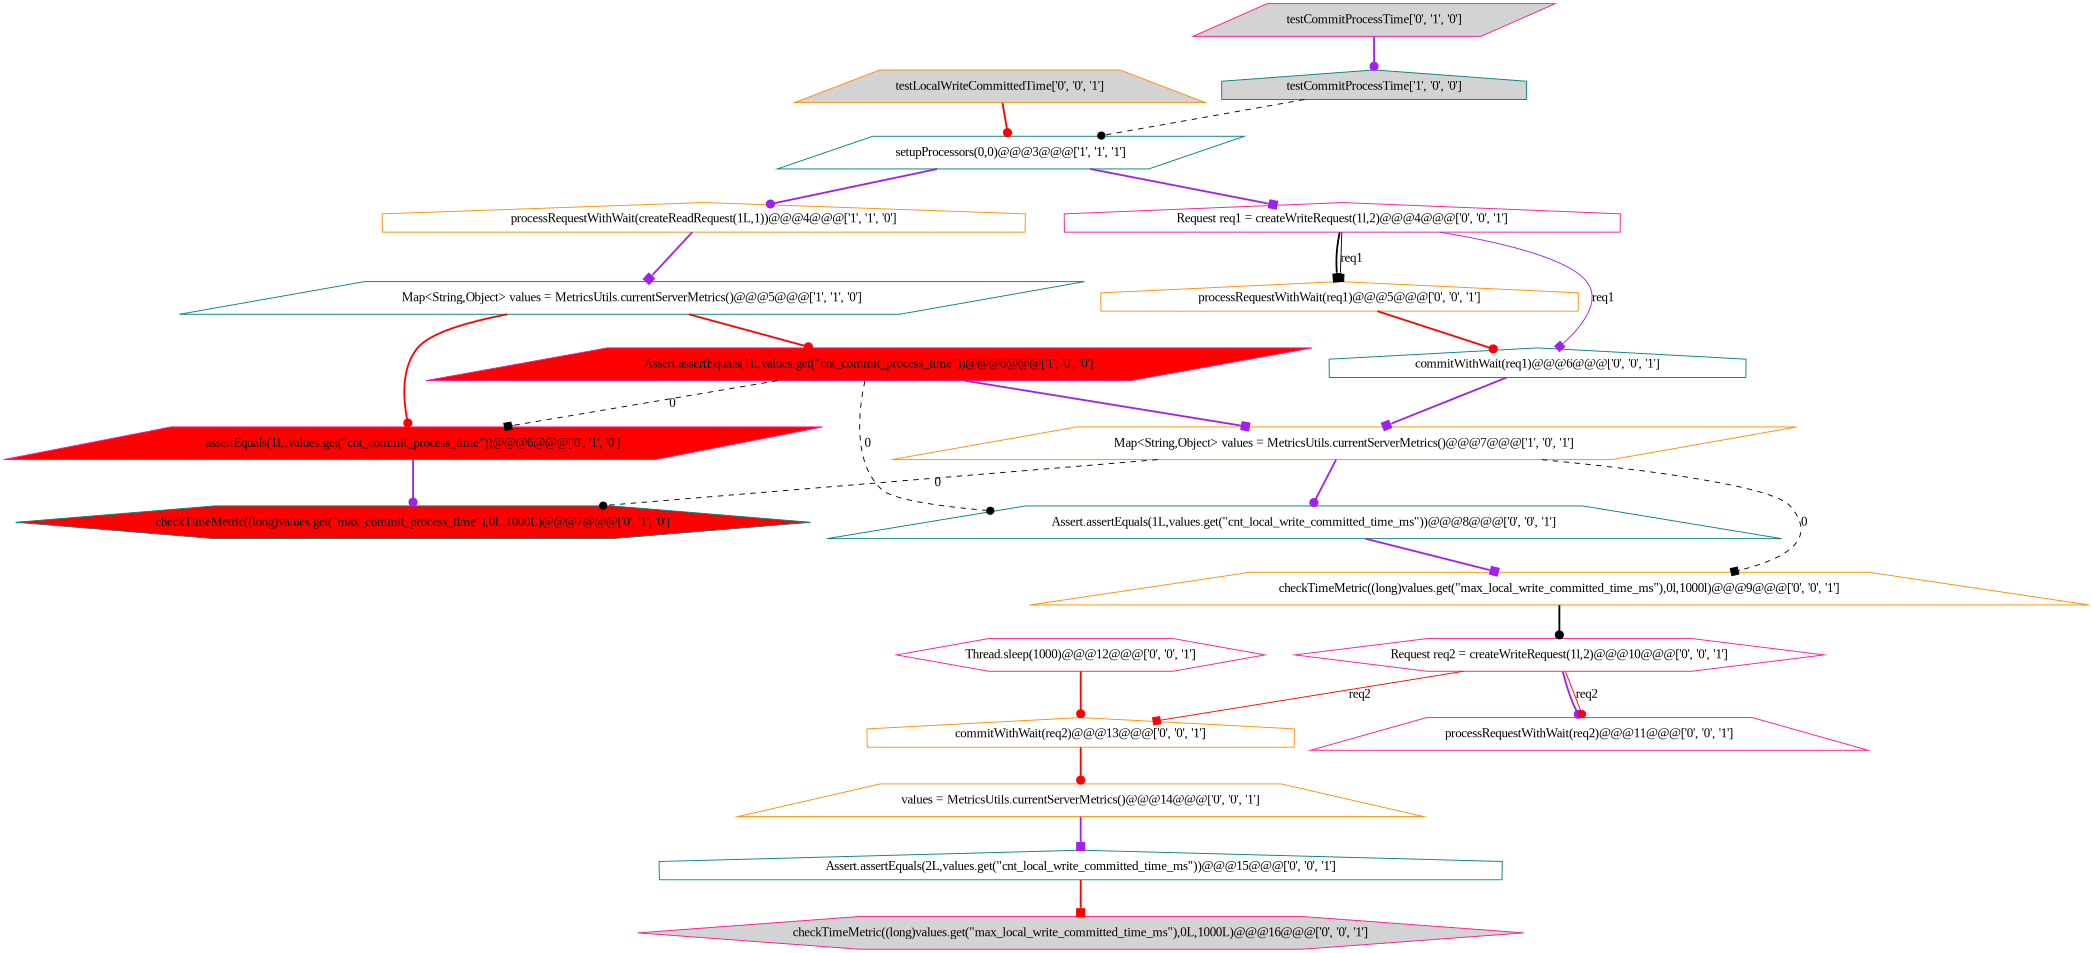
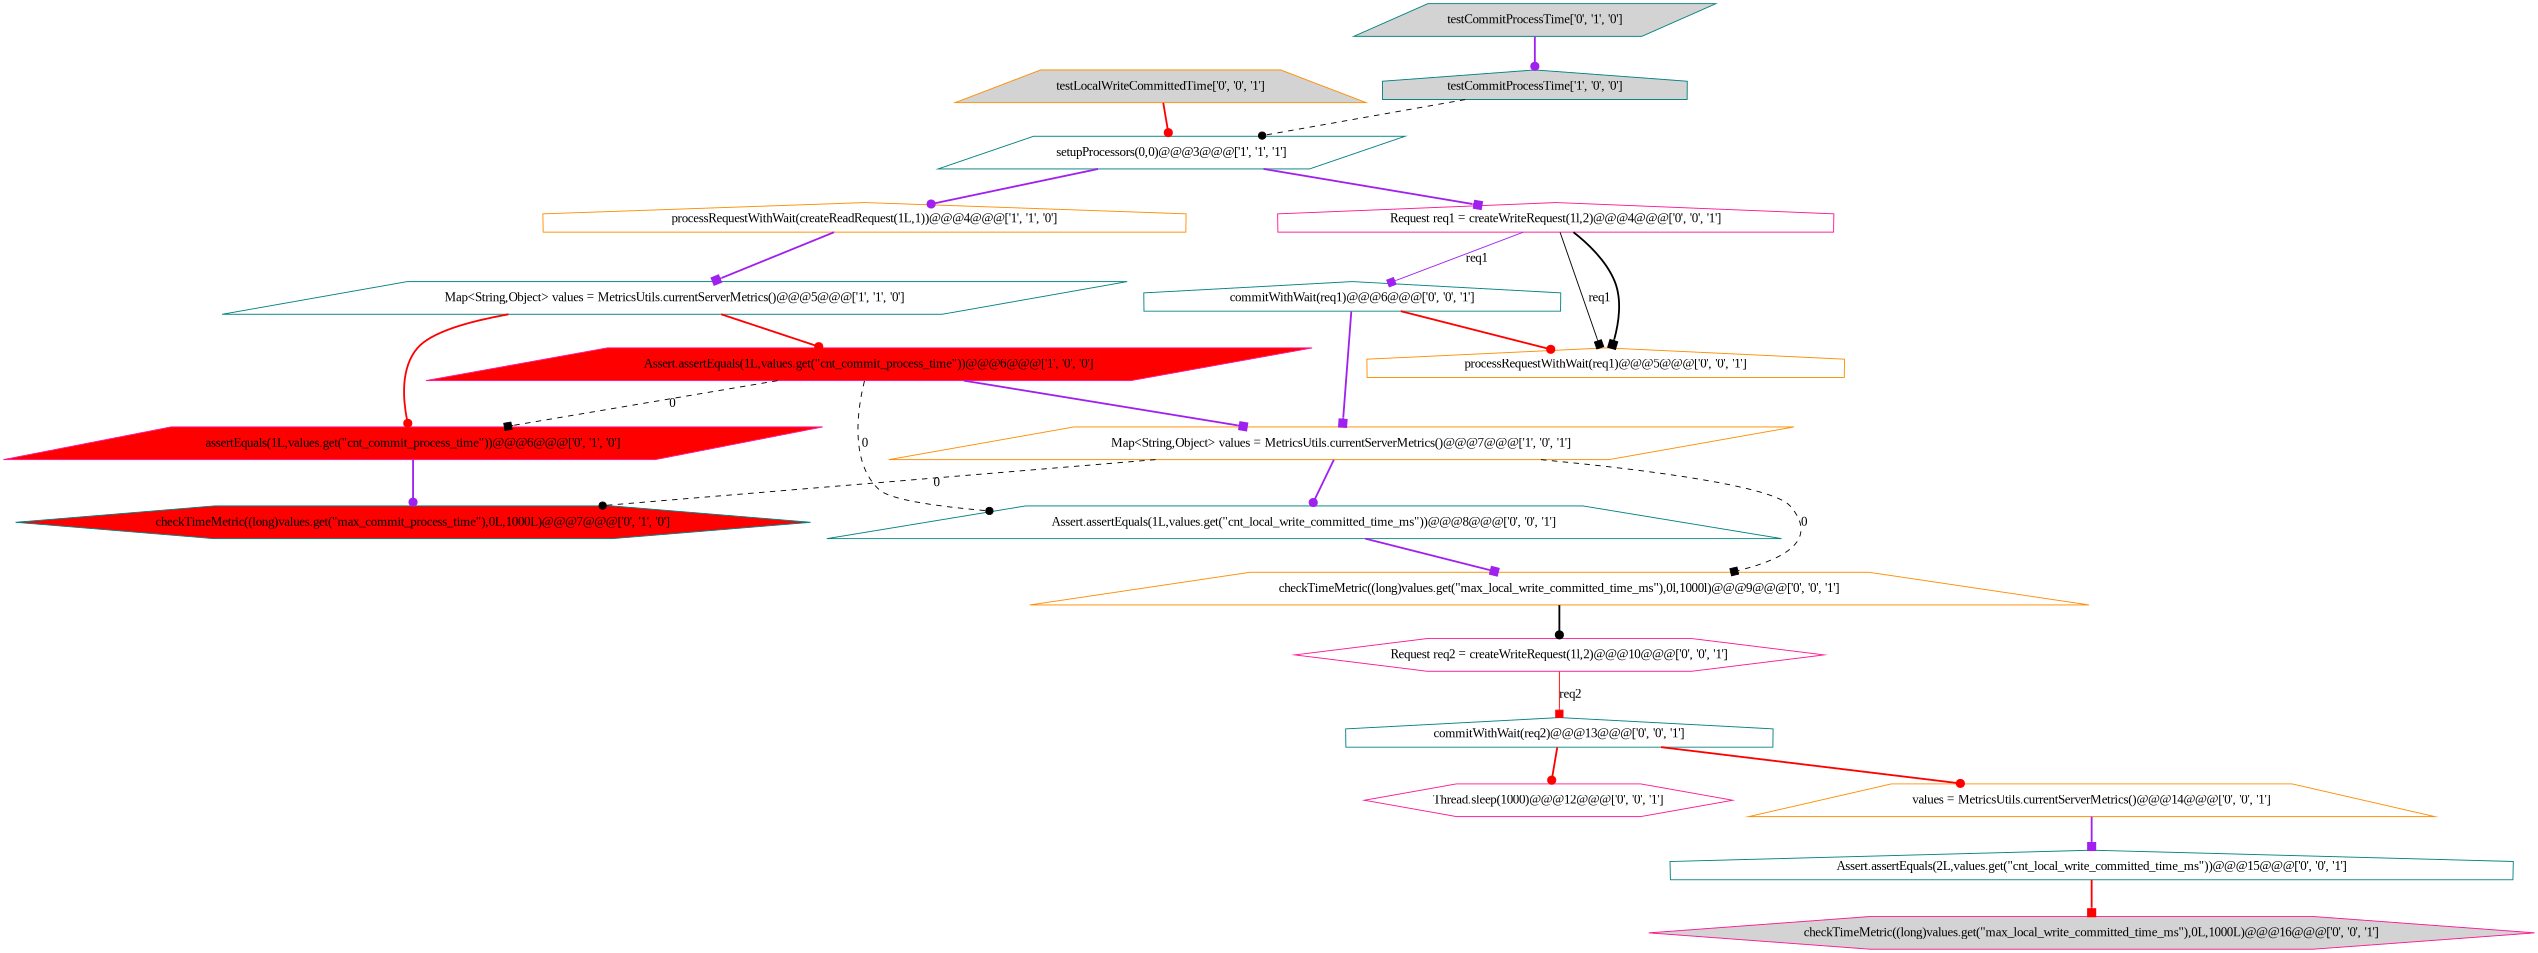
(1374, 20) -> (1535, 20)
(1433, 329) -> (1474, 330)
(1081, 691) -> (1555, 762)
(1081, 734) -> (1559, 734)
(1589, 734) -> none
